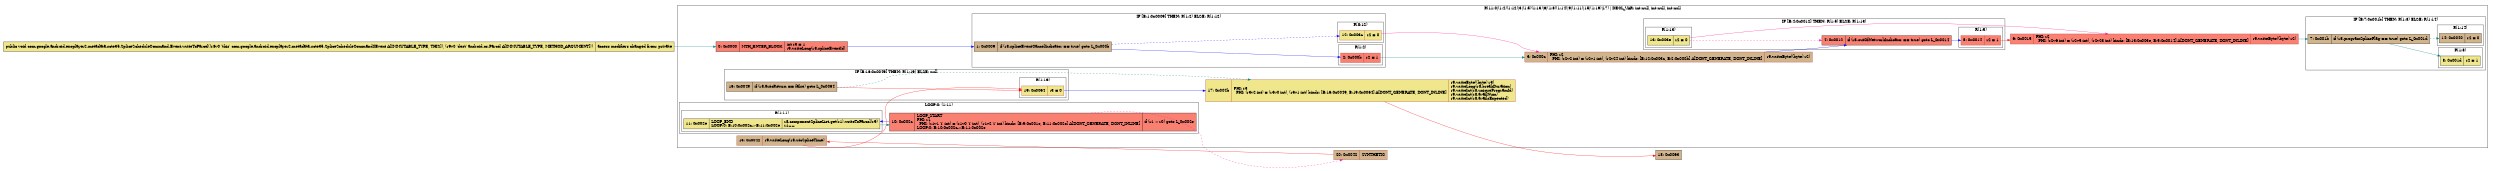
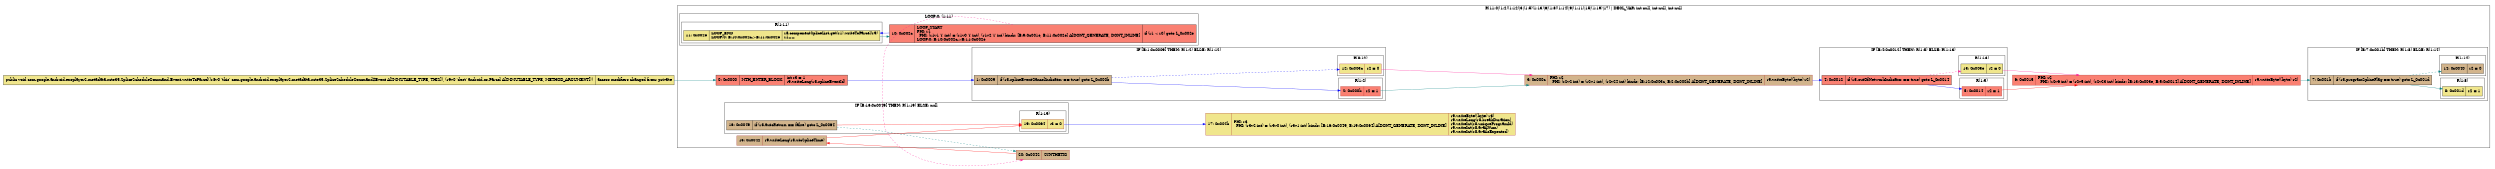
(1754, 40) -> (1942, 73)
(1042, 73) -> (925, 138)
(1669, 155) -> none
